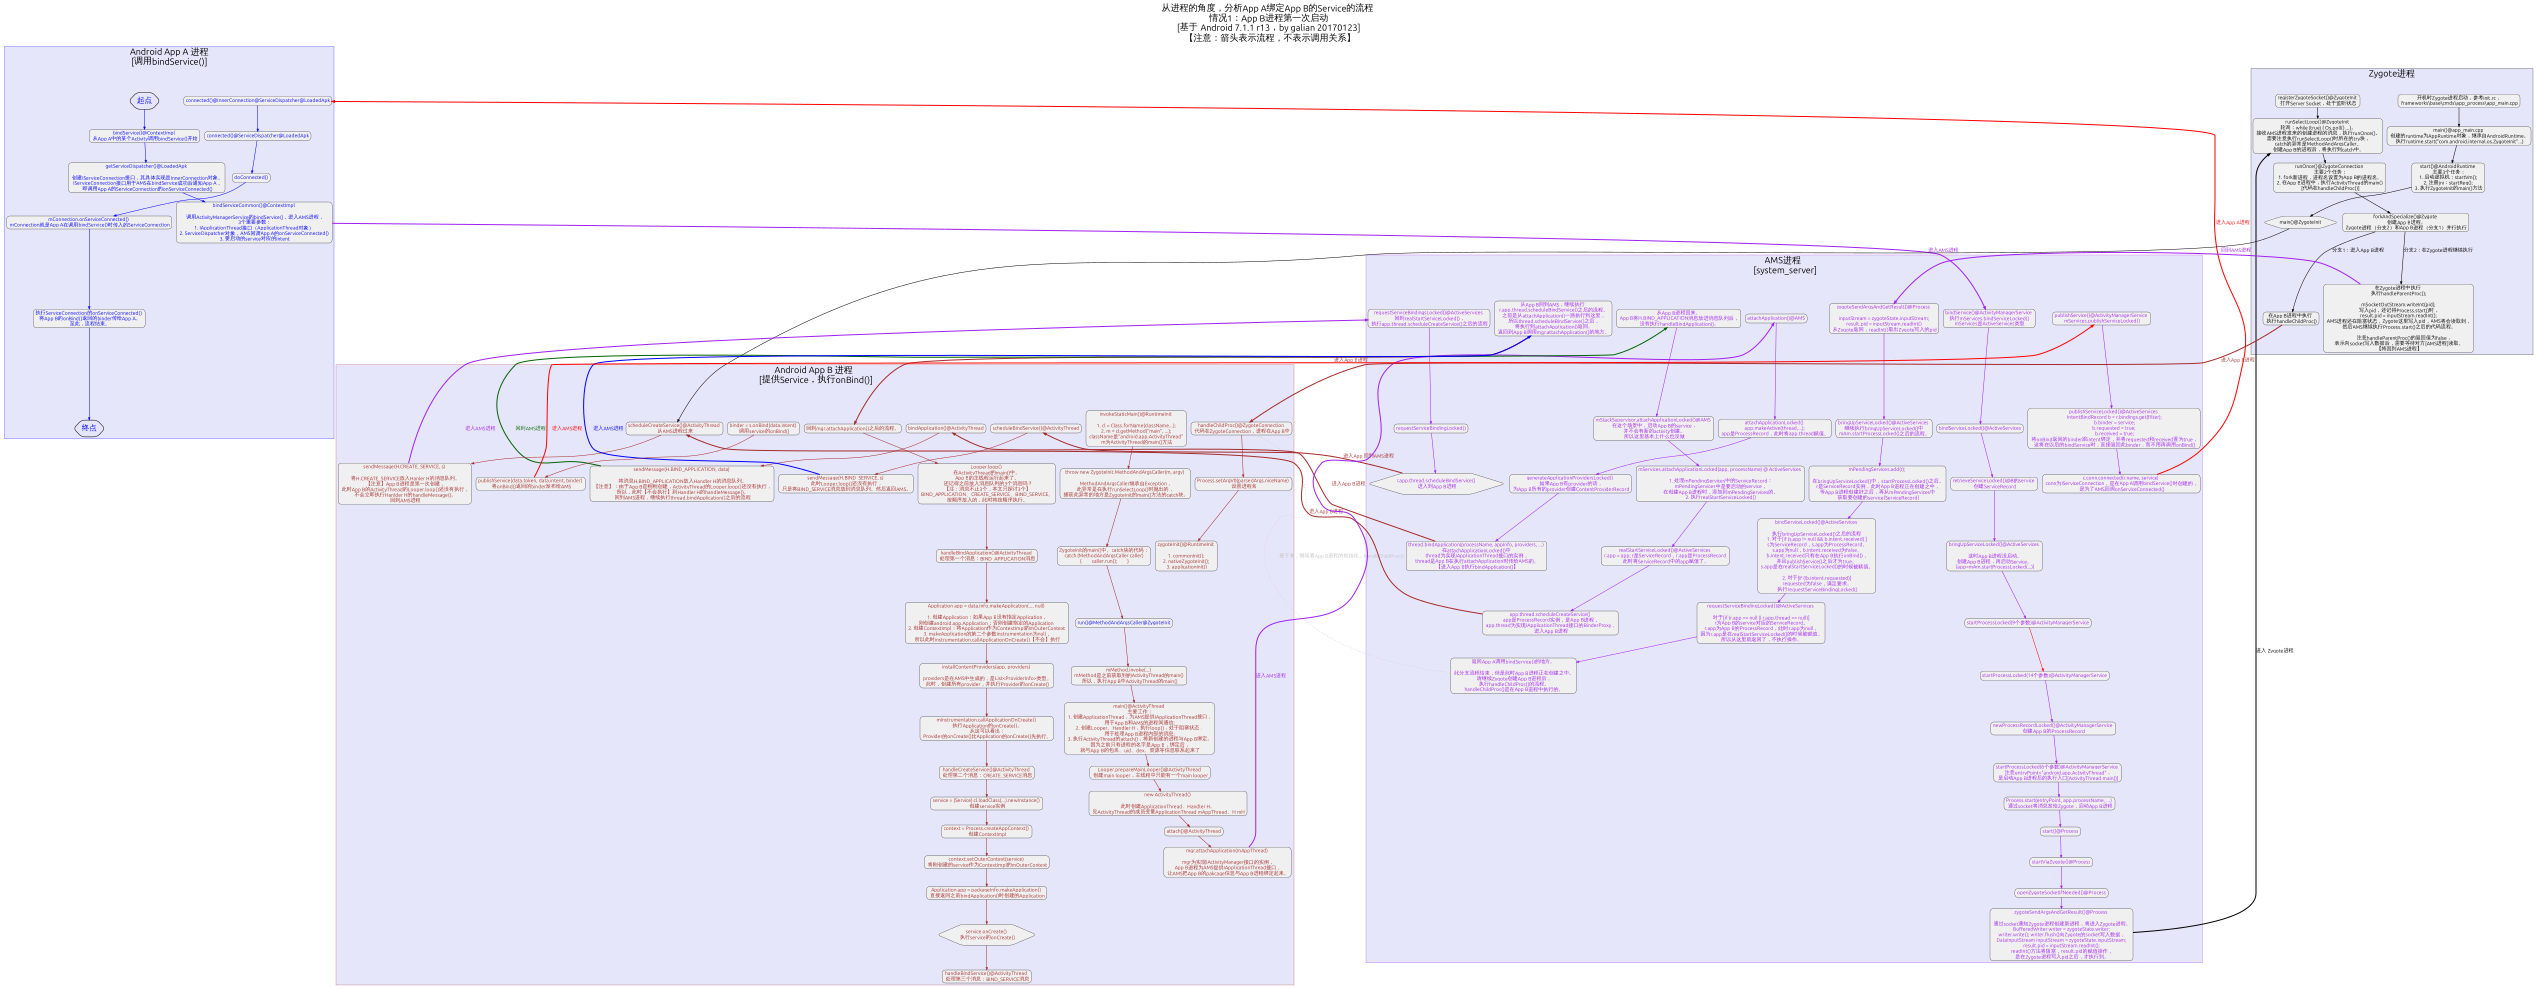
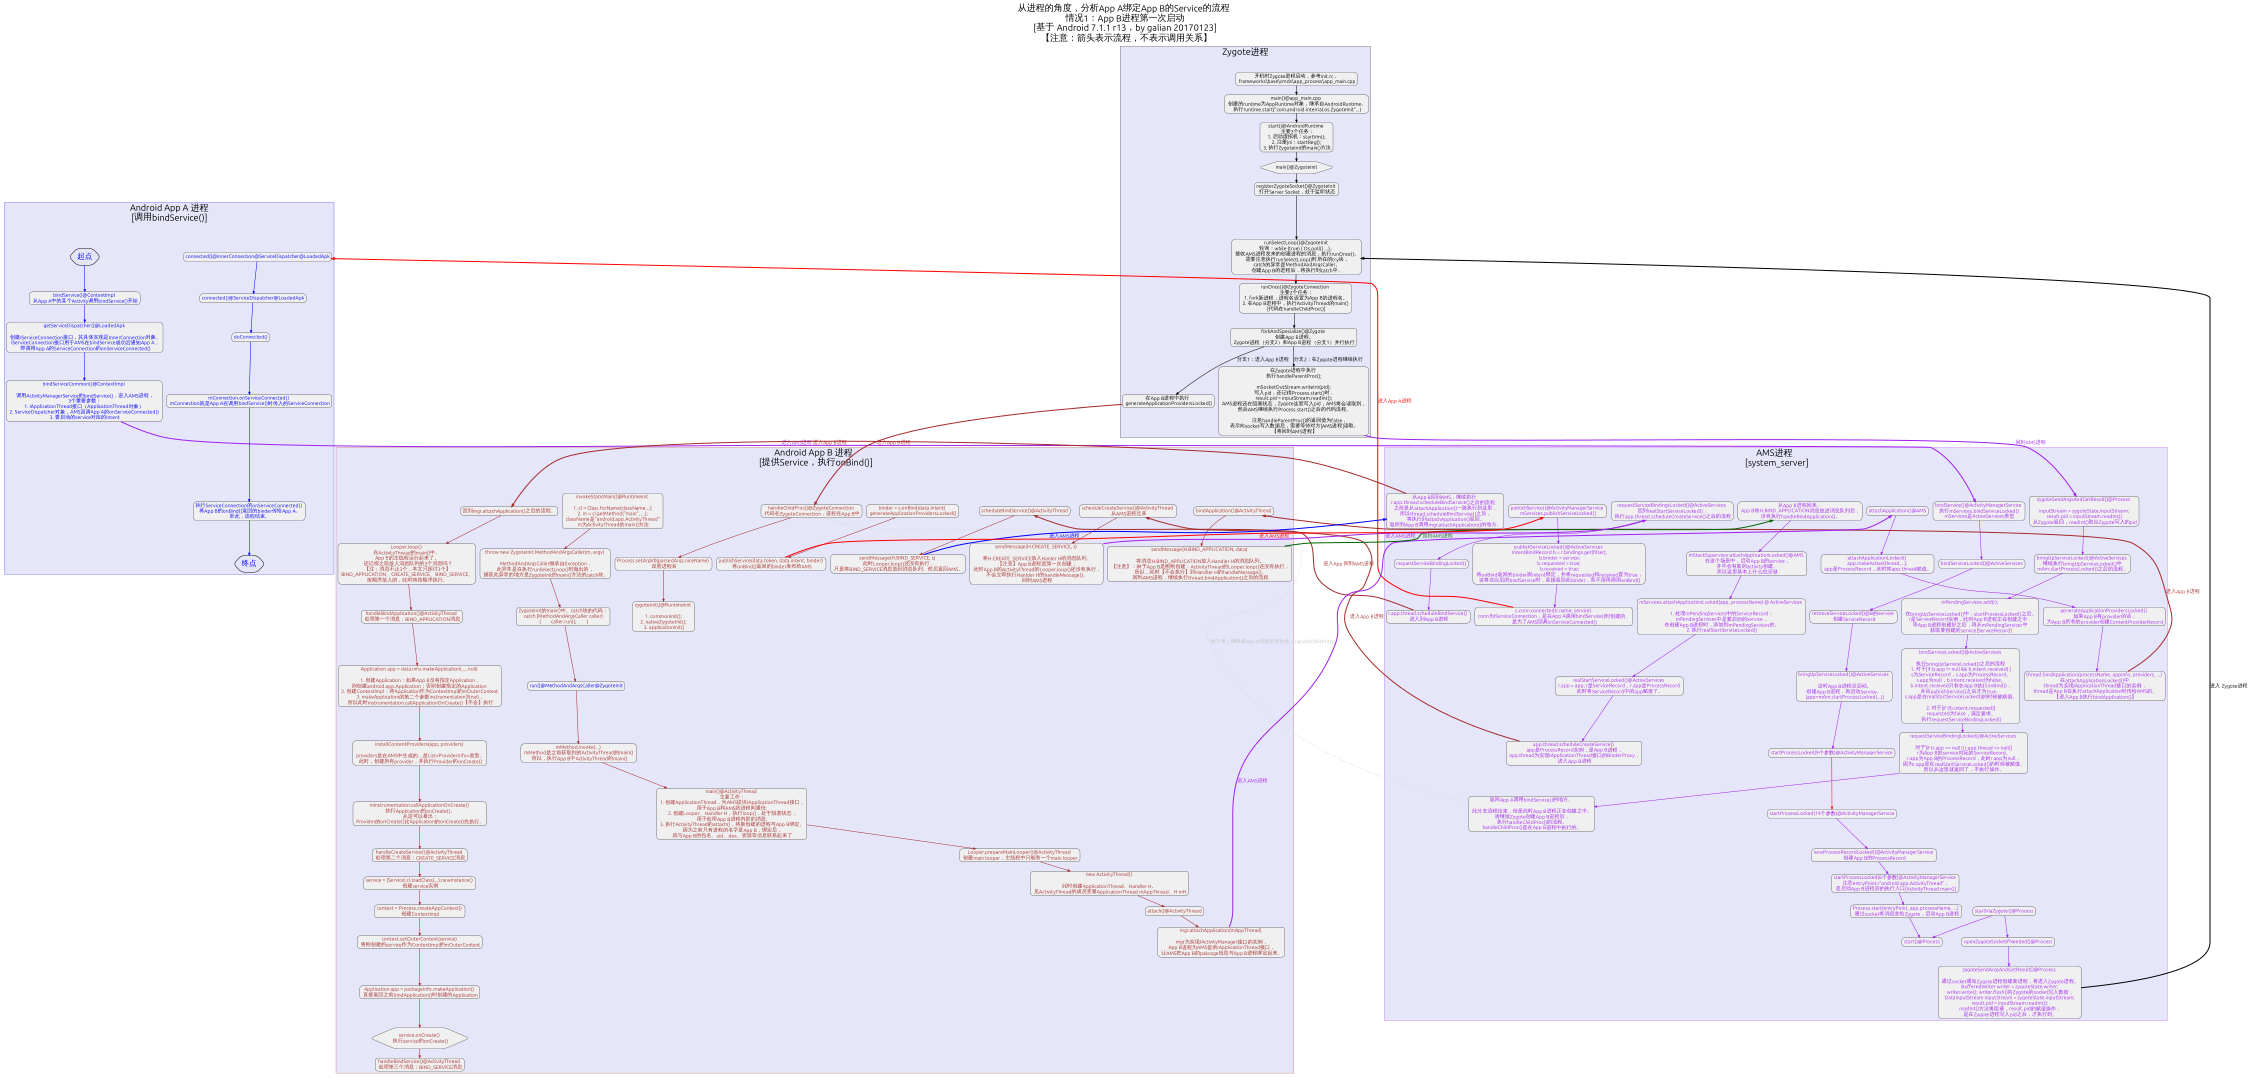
(1463, 252) -> (1296, 177)
(2291, 318) -> (1168, 401)
(764, 428) -> (912, 511)
(1436, 484) -> (1428, 617)
(2061, 846) -> (1963, 926)
